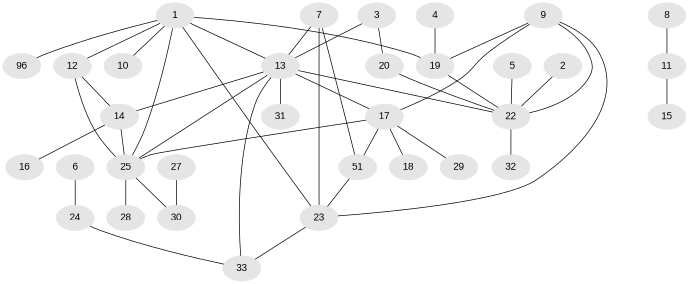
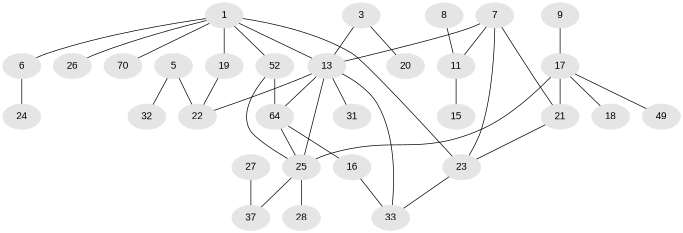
(435, 15) -> none
none -> (475, 41)
(489, 41) -> none
(22, 66) -> (72, 66)
(72, 66) -> (275, 66)
(123, 66) -> (123, 66)
(563, 66) -> none
(588, 79) -> none
(332, 91) -> none
(157, 93) -> (120, 34)
(446, 93) -> none
(119, 117) -> (275, 117)
(511, 142) -> (160, 91)
(358, 167) -> (560, 117)
(459, 167) -> (661, 117)
(538, 179) -> none
(176, 218) -> (251, 218)
(156, 248) -> (371, 193)
